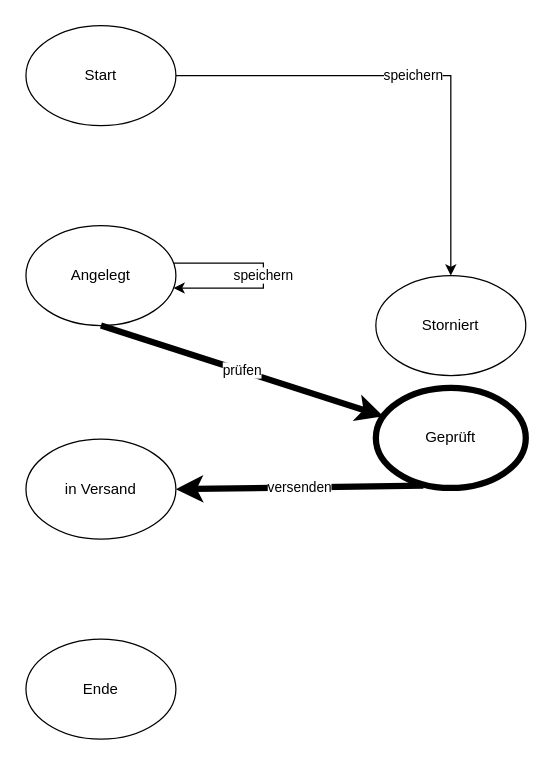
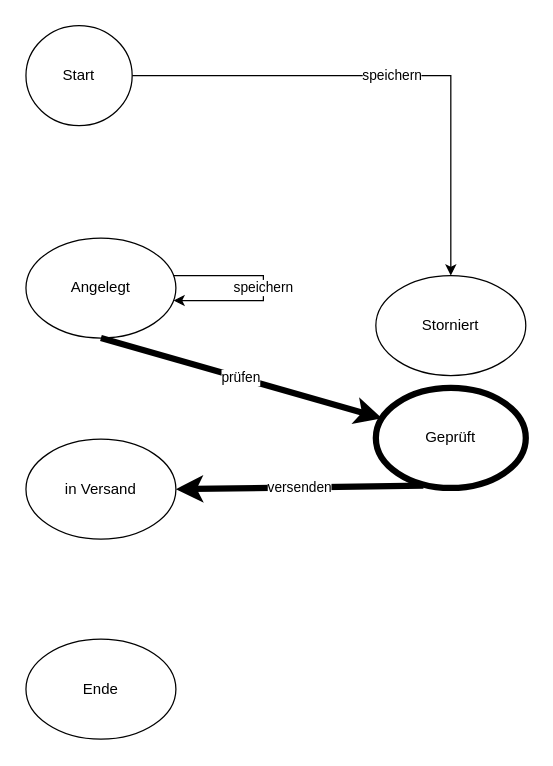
(101, 76) -> (79, 76)
(101, 276) -> (101, 288)
